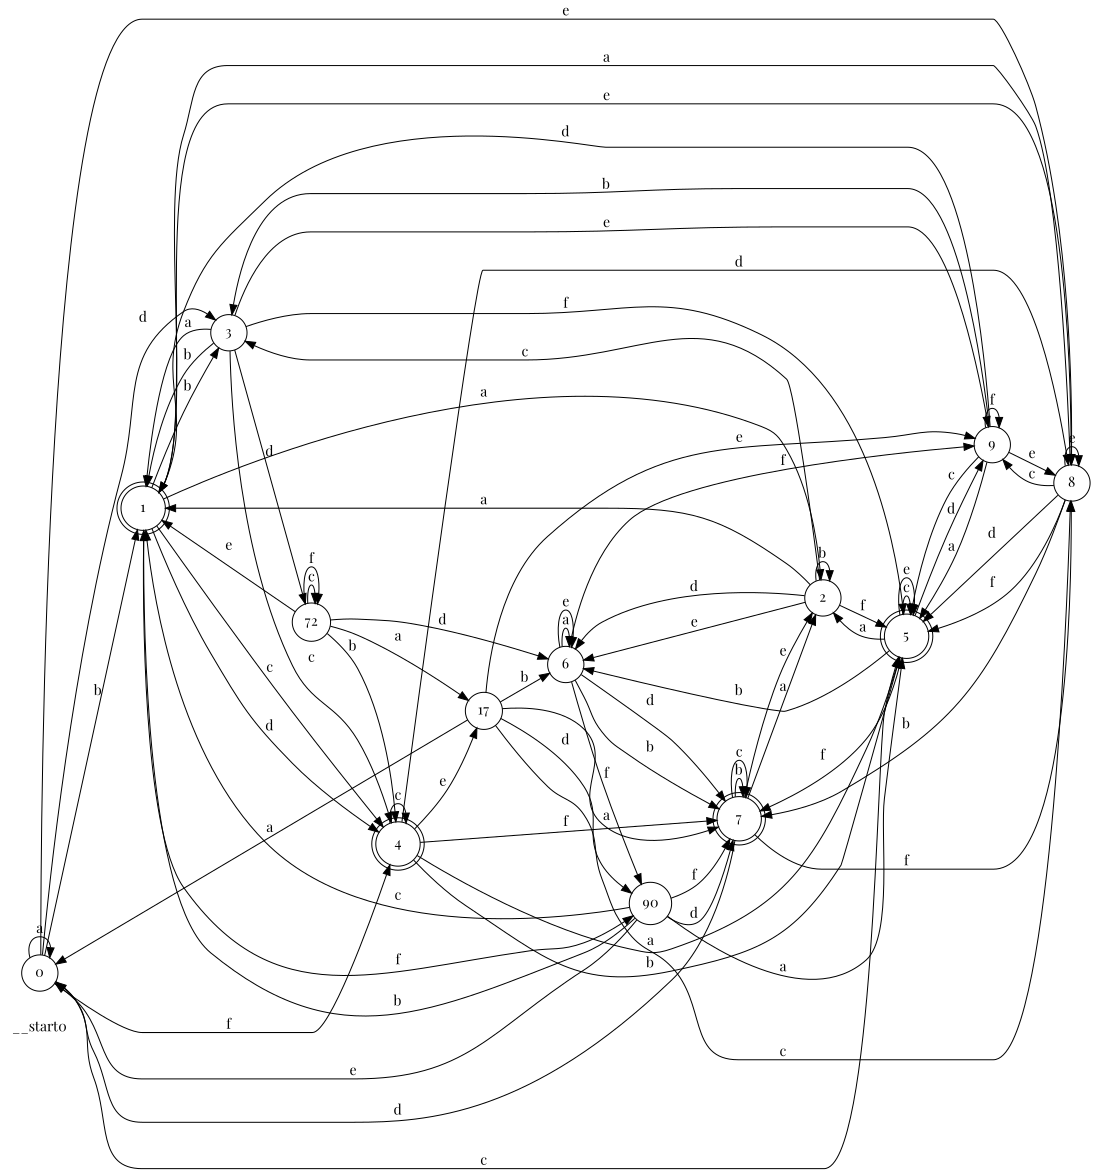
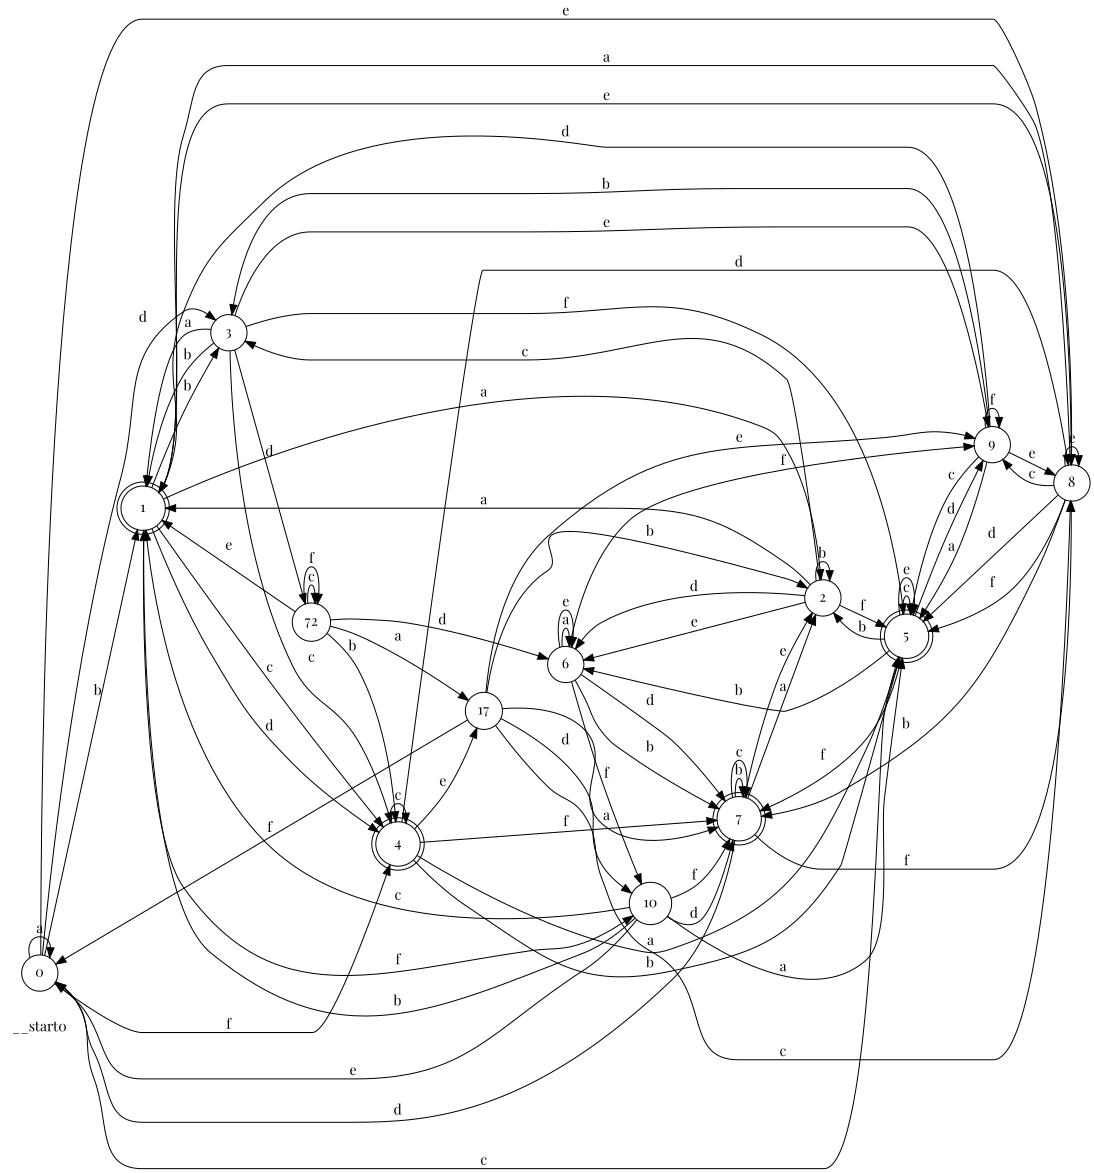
(863, 628) -> (863, 628)
(521, 690) -> (589, 533)
(270, 828) -> (270, 828)
(650, 903) -> (650, 903)
